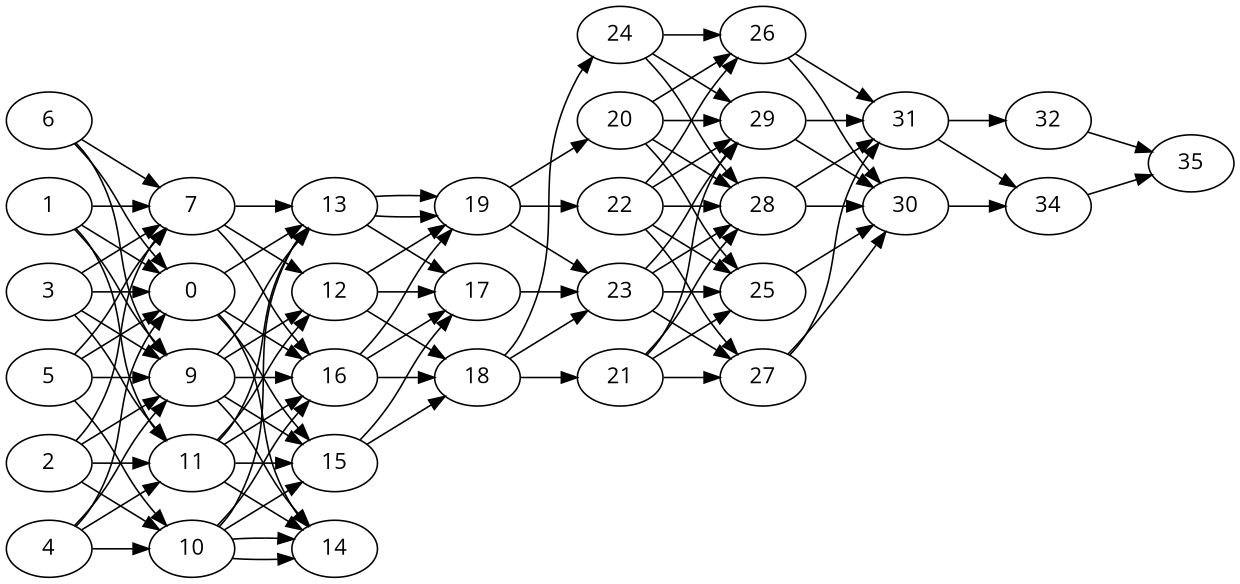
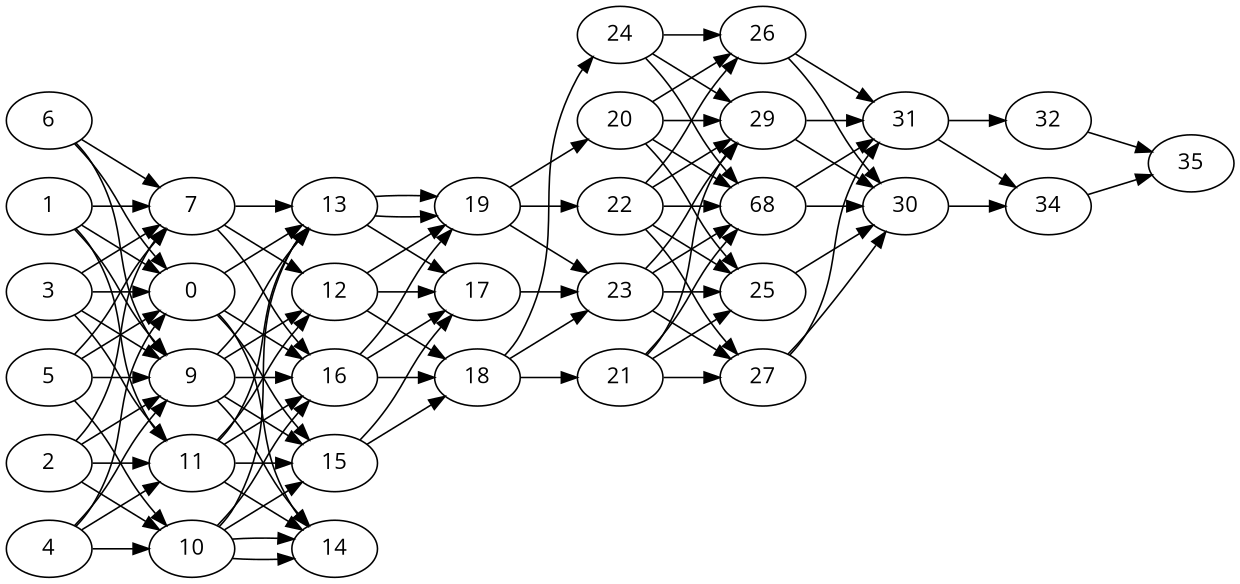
(763, 206) -> (763, 206)
